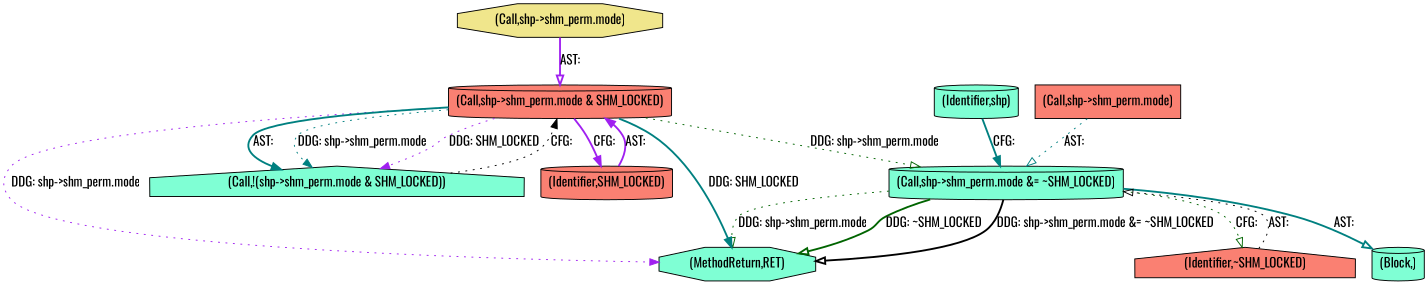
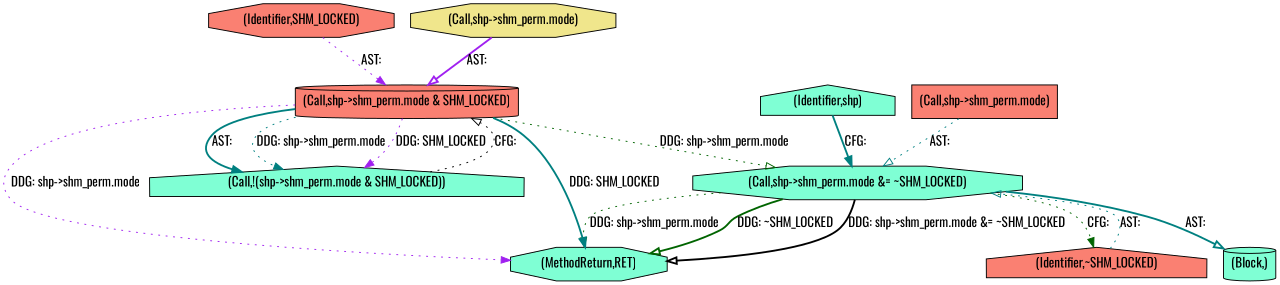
(976, 102) -> (828, 102)
(587, 137) -> none
(625, 144) -> (350, 58)
(509, 162) -> (477, 158)
(607, 183) -> (301, 21)
(1006, 183) -> (858, 183)
(1217, 202) -> (1114, 215)
(1201, 206) -> (1053, 206)
